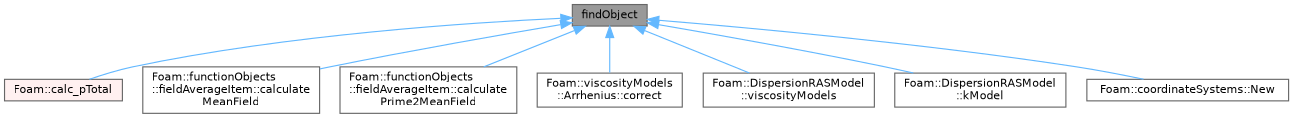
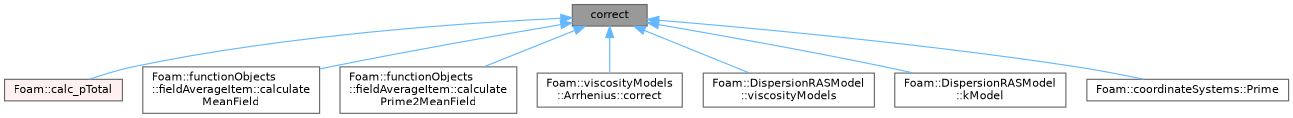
(610, 15) -> (610, 15)
(1188, 90) -> (1188, 90)
